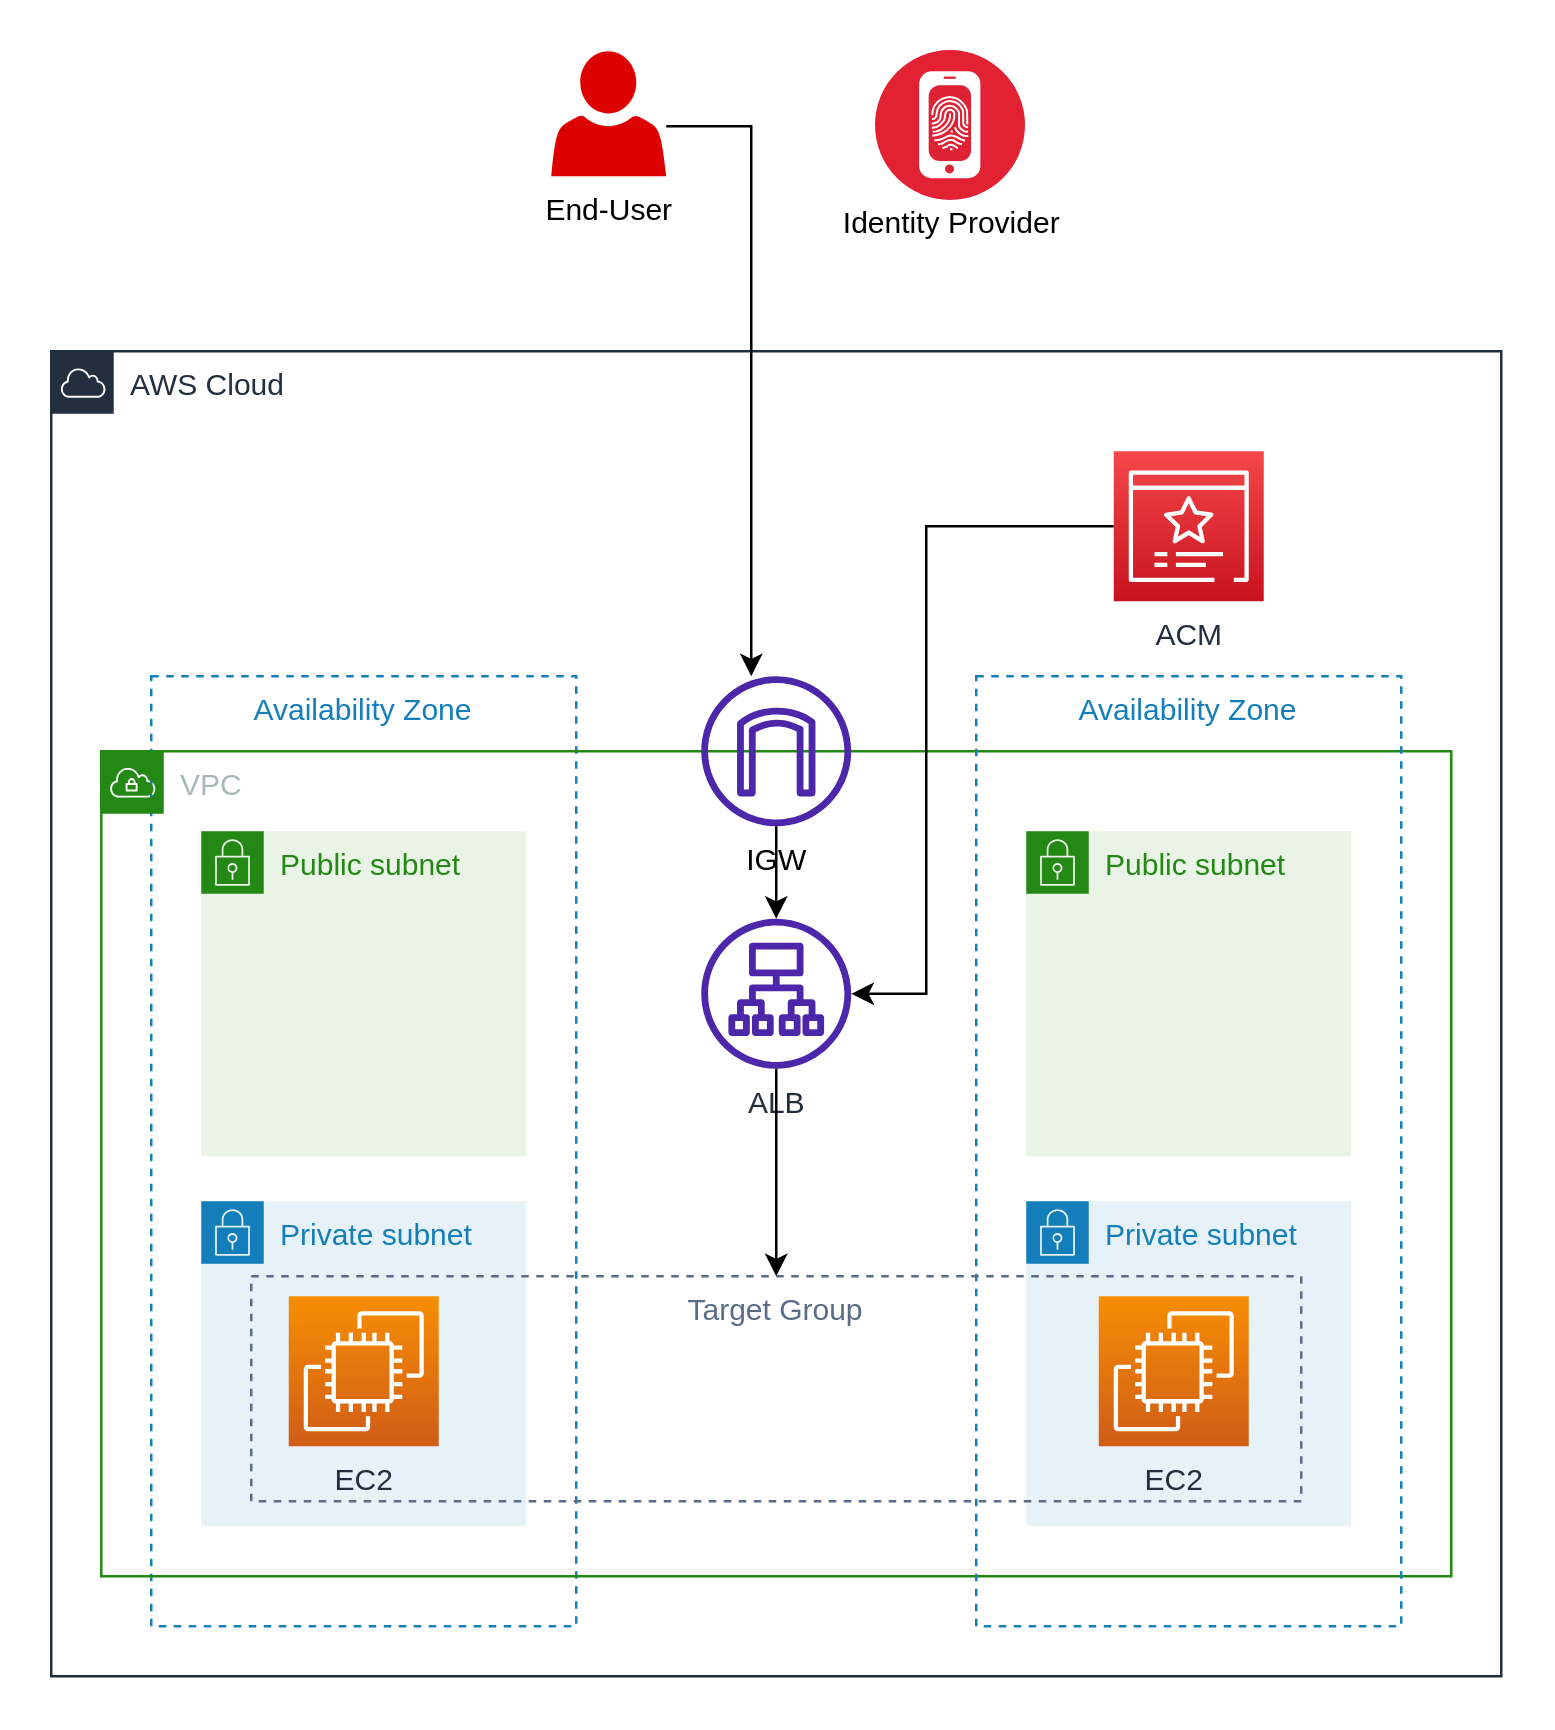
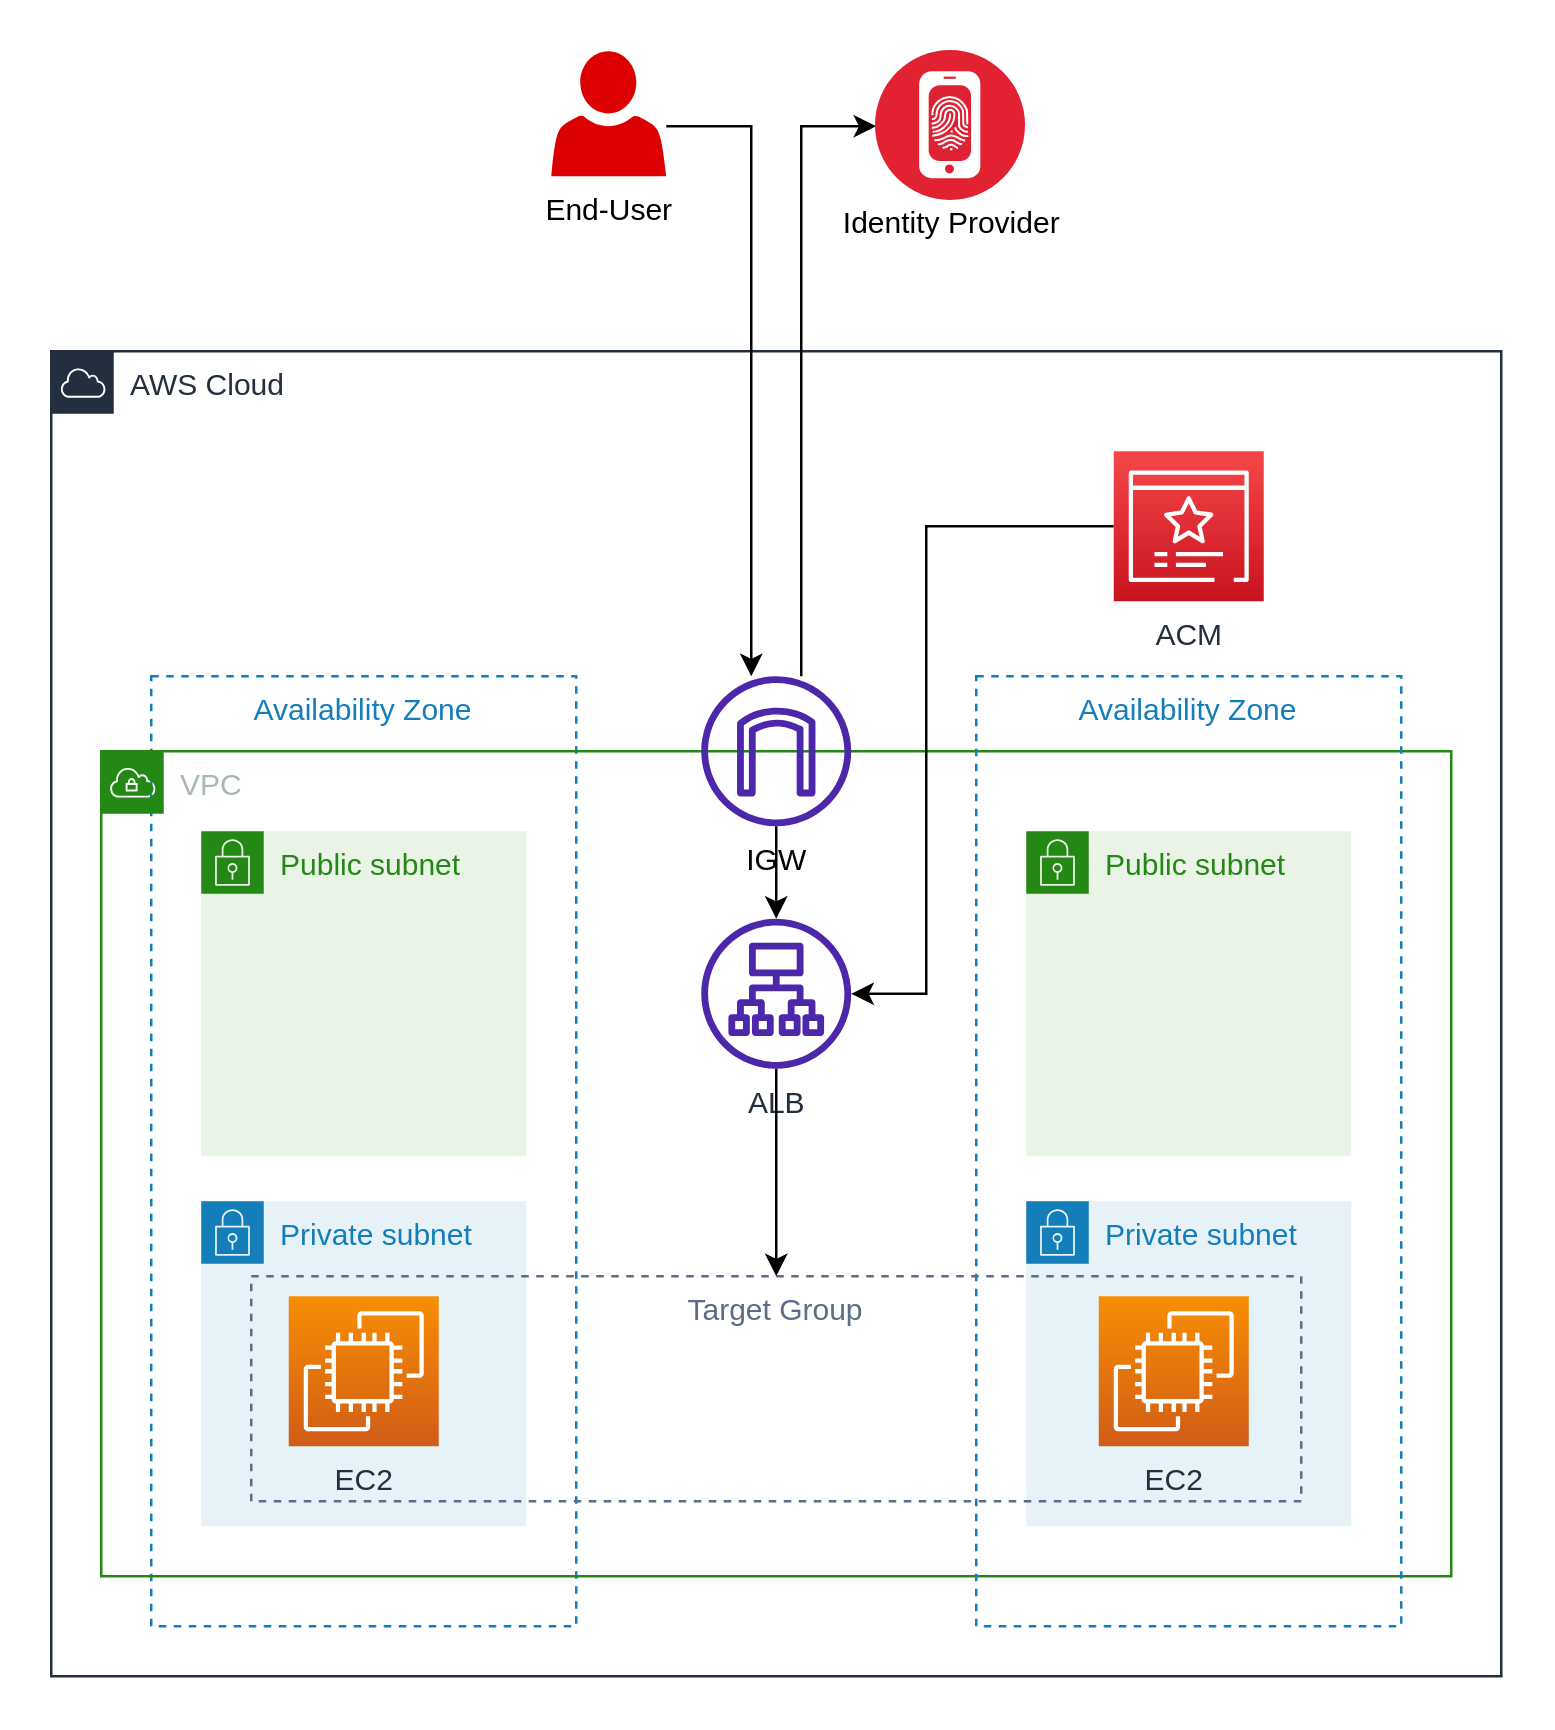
none -> (801, 516)
